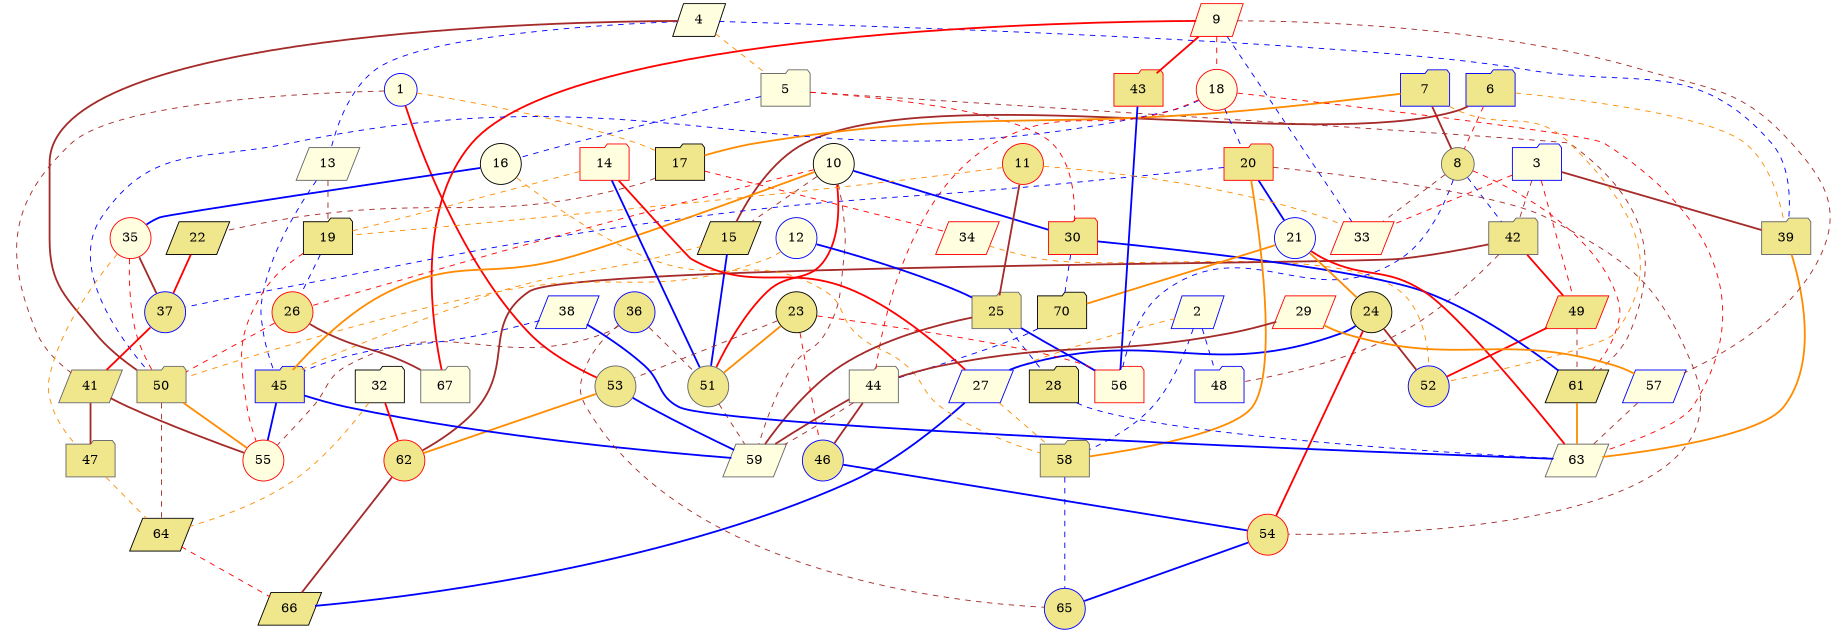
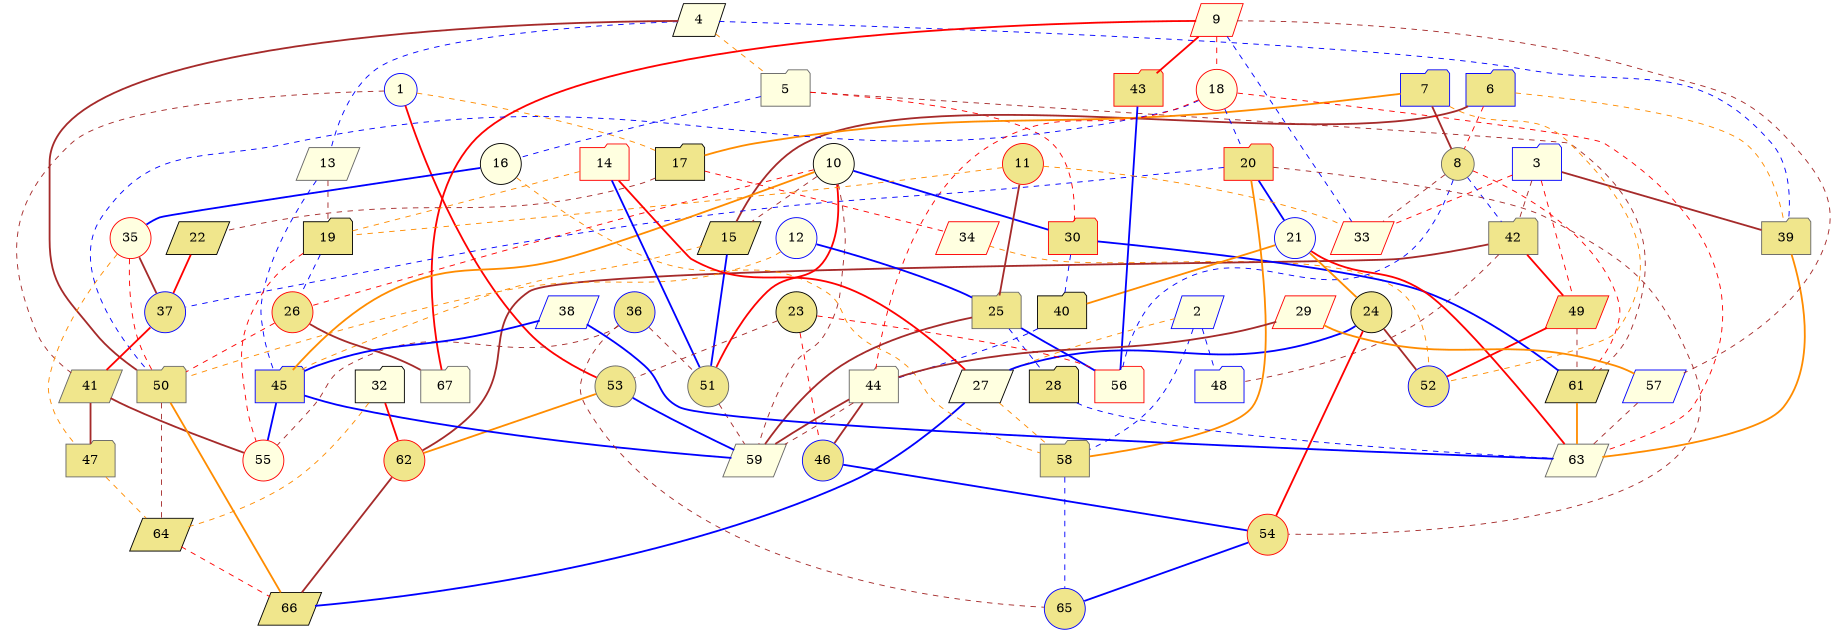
(1062, 312) -> (1062, 312)
(469, 337) -> (469, 337)
(752, 349) -> none
(981, 386) -> (981, 386)
(215, 425) -> (226, 498)
